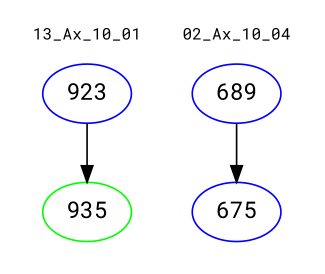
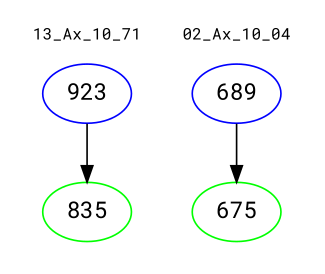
(88, 35) -> (88, 35)
(87, 212) -> (87, 212)
(237, 212) -> (237, 212)
